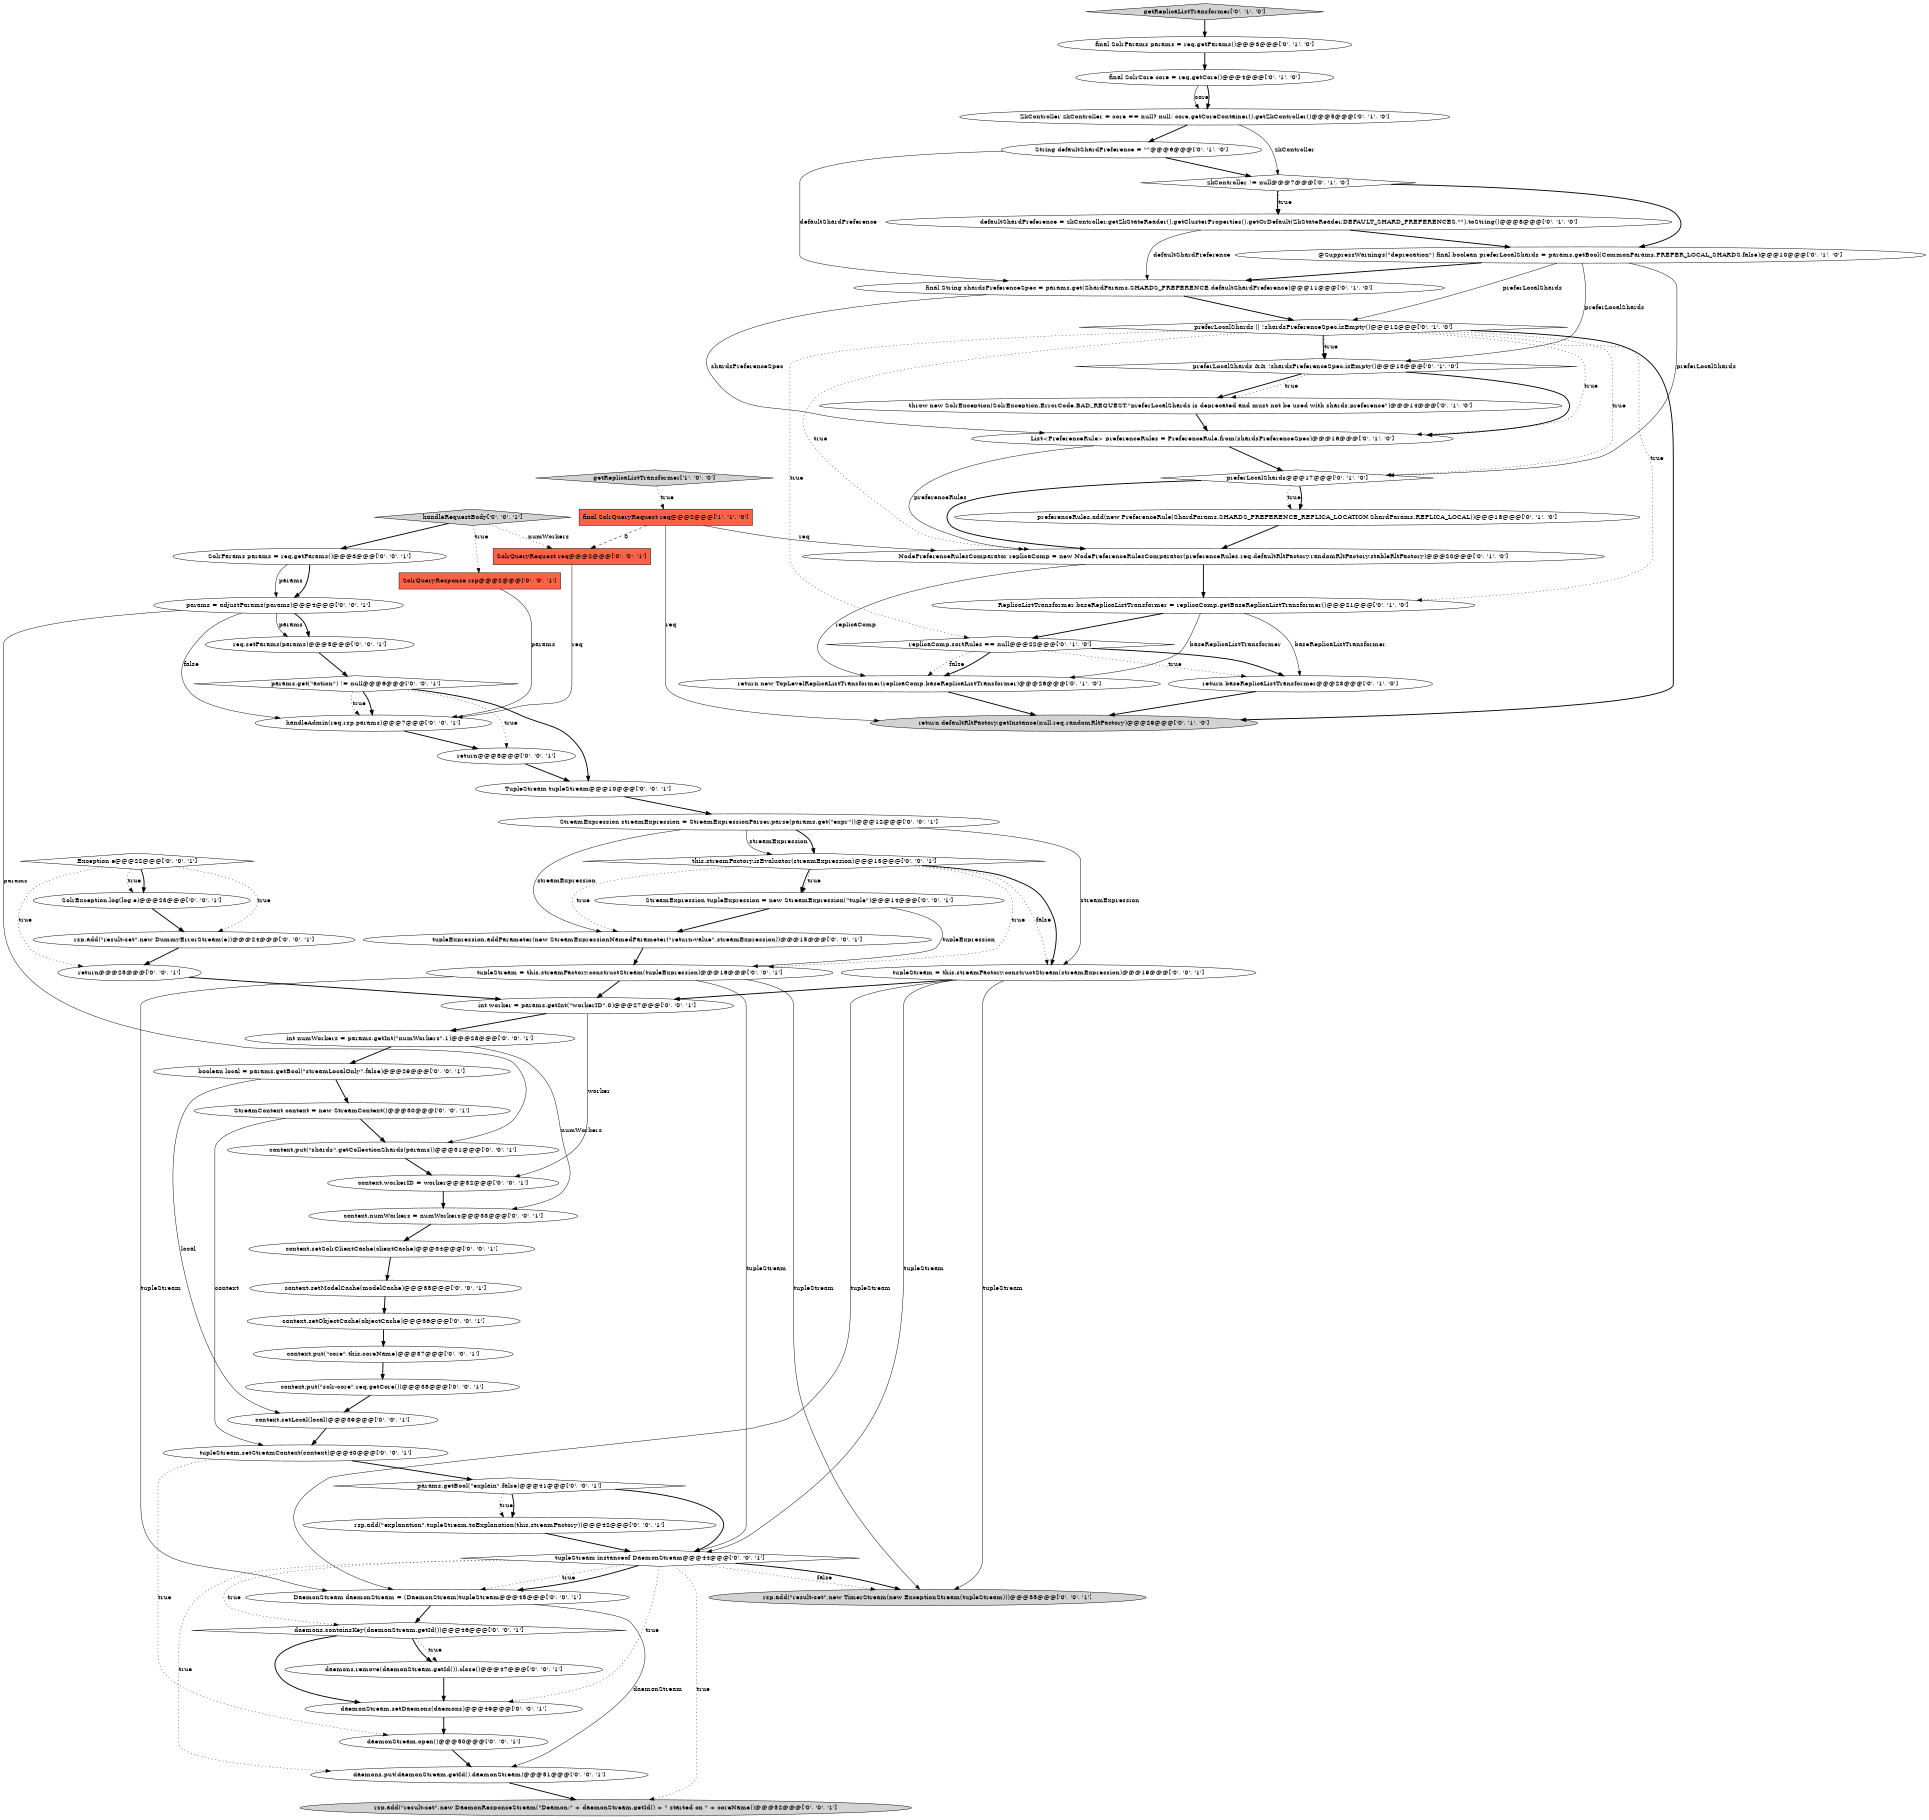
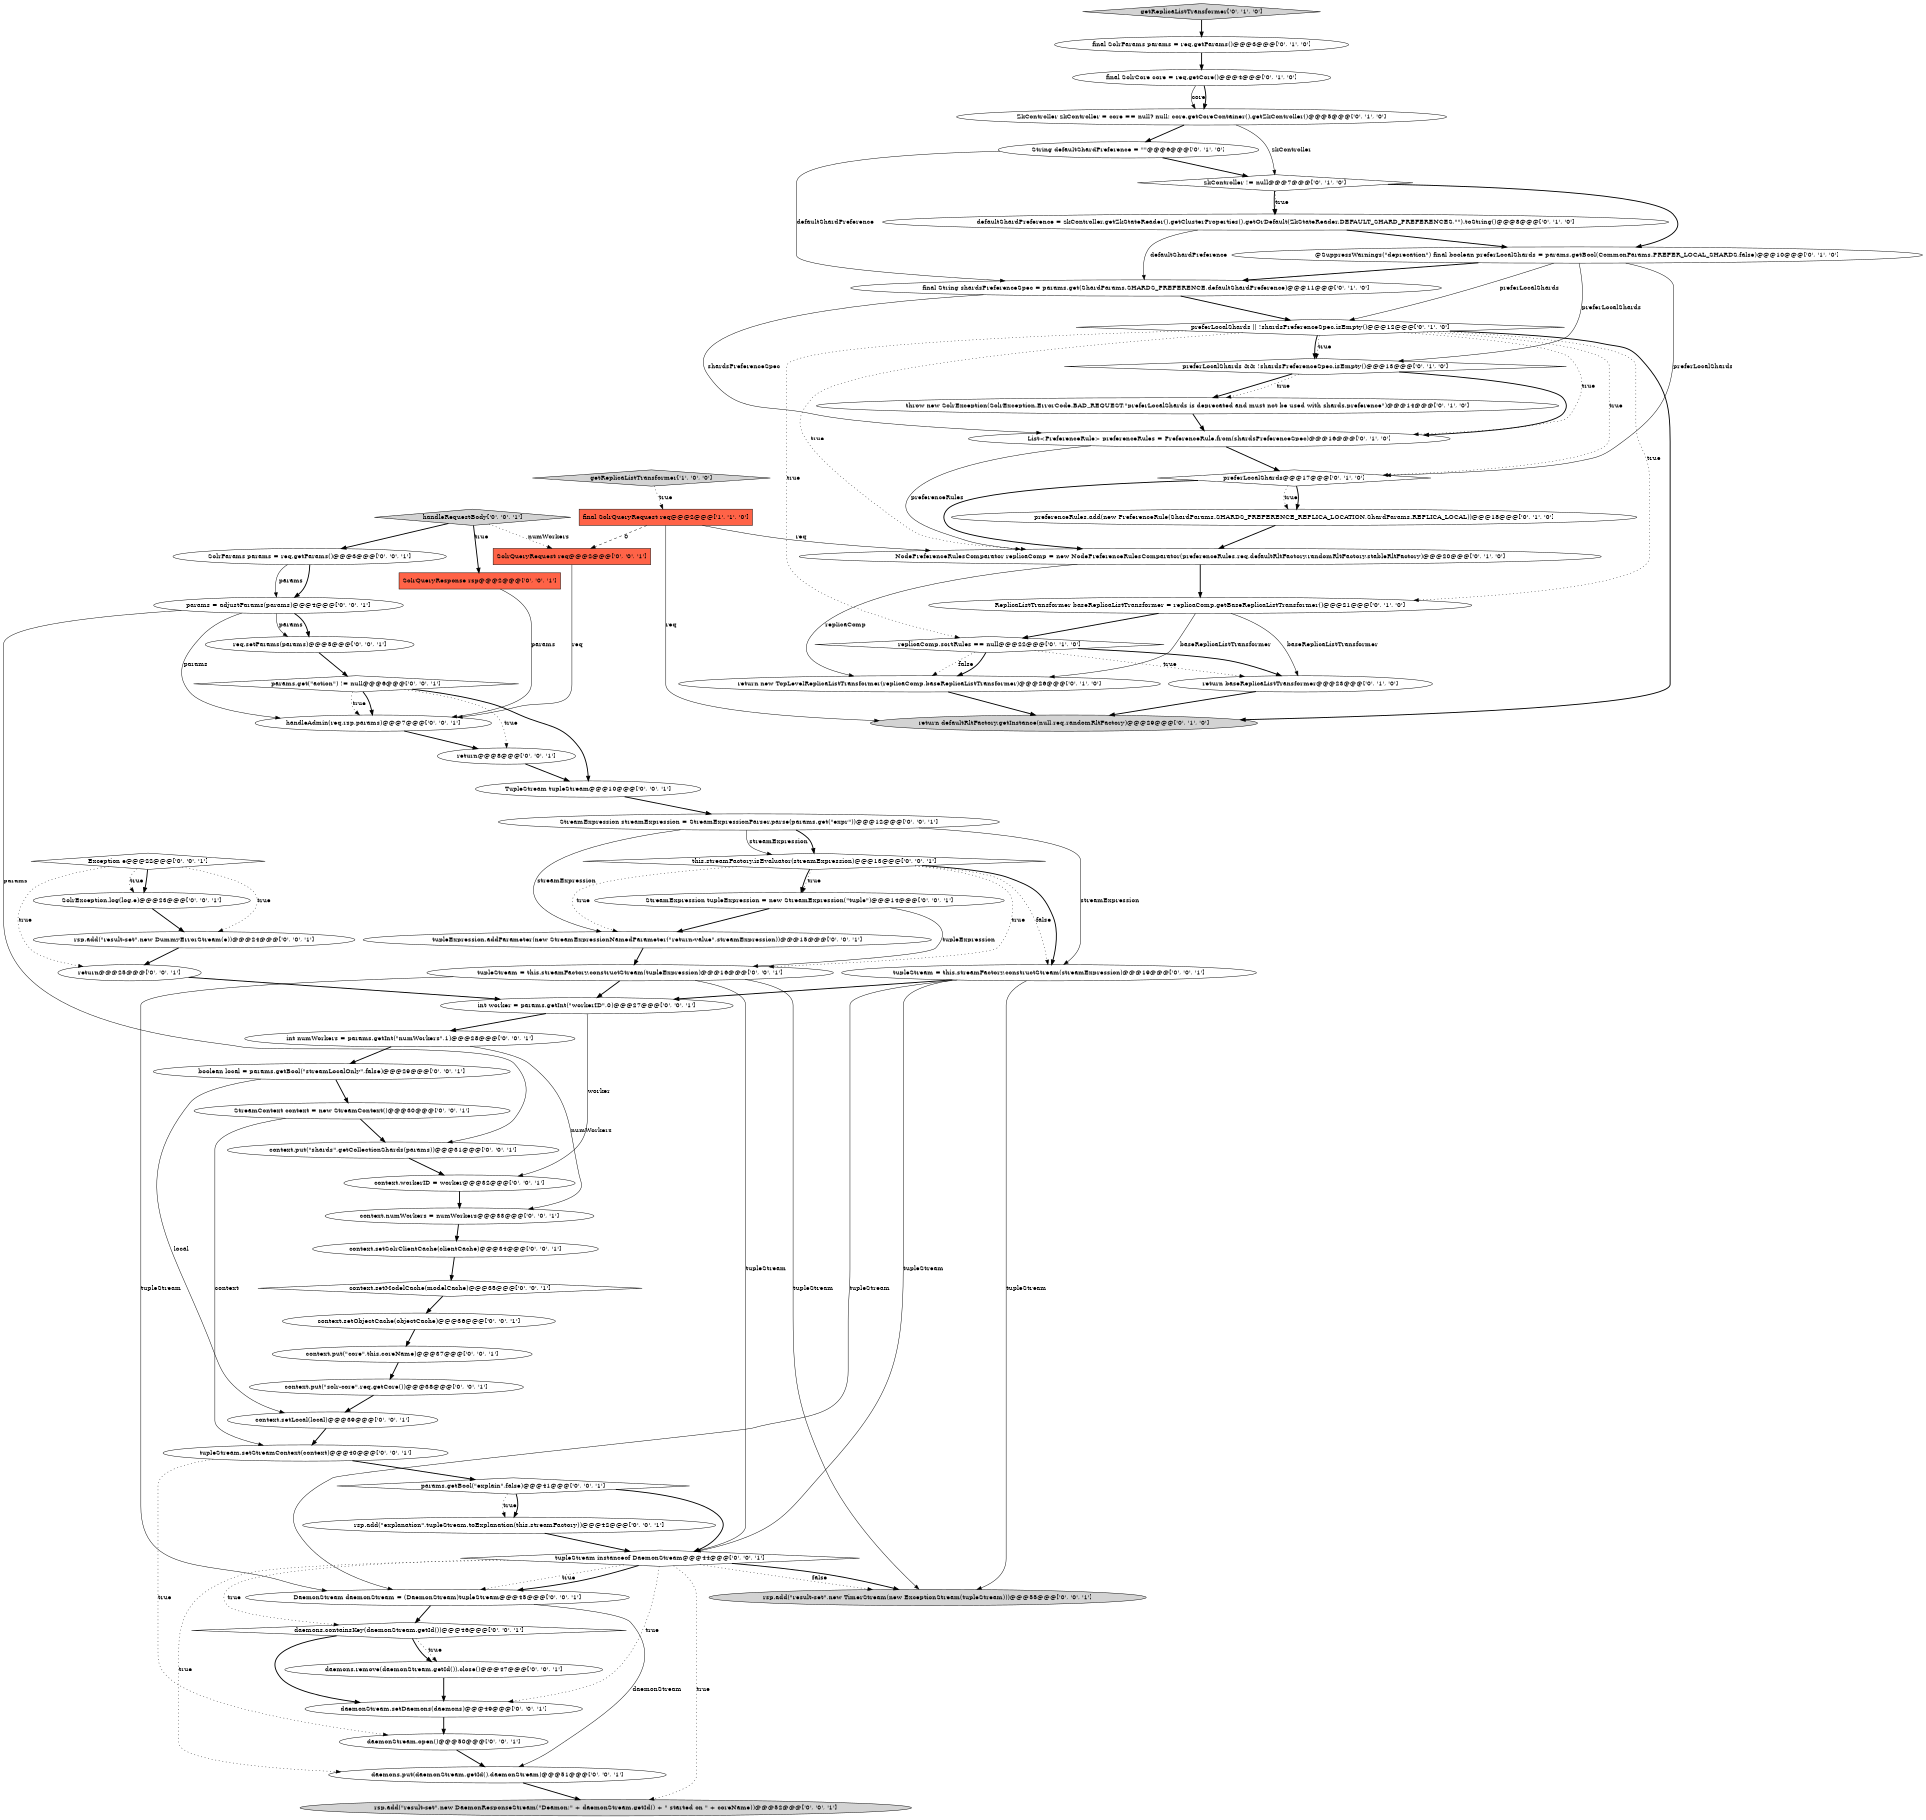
(476, 547) -> (476, 547)
(191, 664) -> (196, 664)
(385, 1288) -> (450, 1288)
